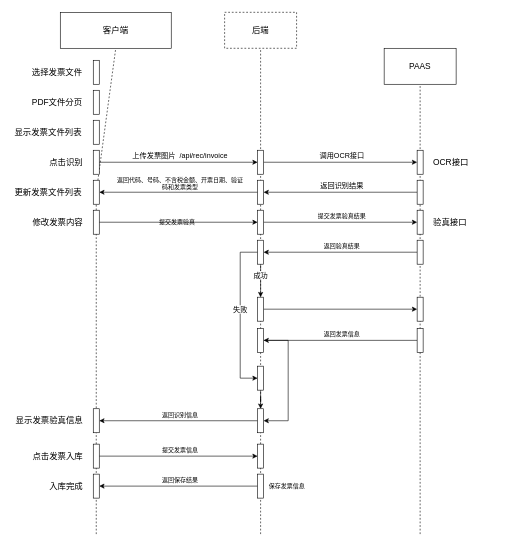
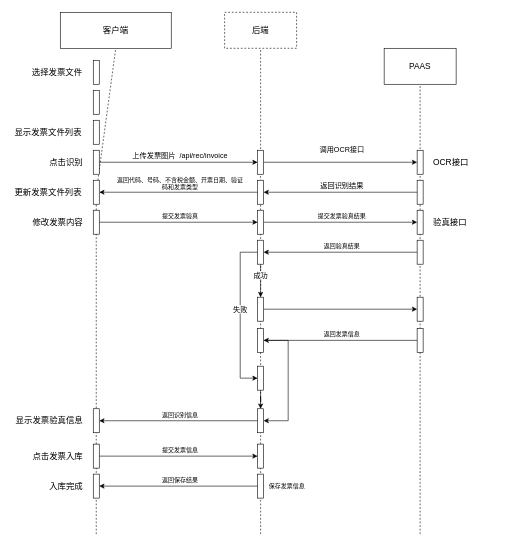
(57, 102) -> none
(342, 156) -> (342, 150)
(177, 222) -> (180, 216)
